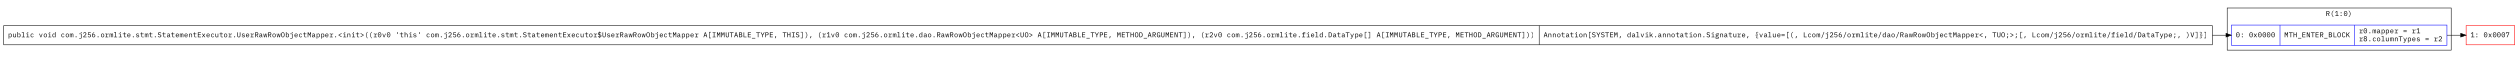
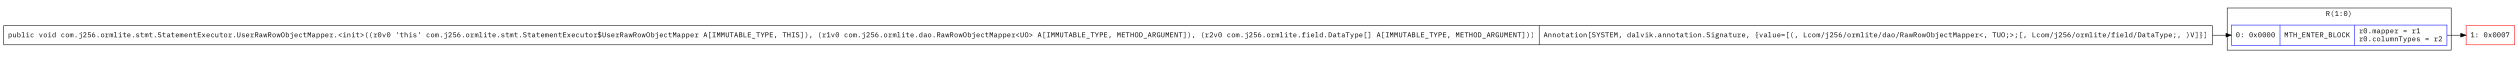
(2401, 39) -> (2401, 39)
